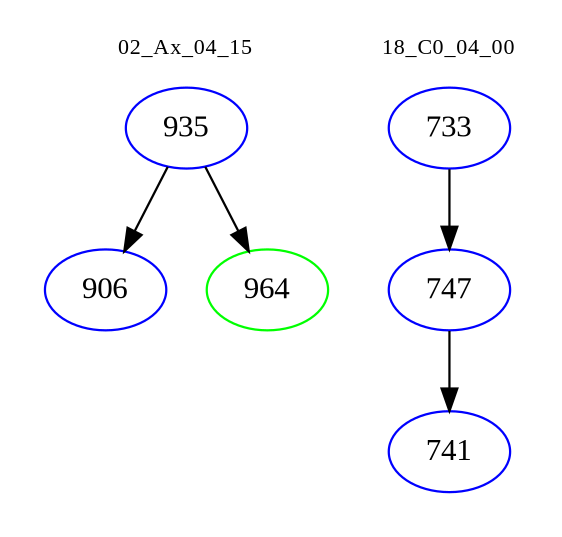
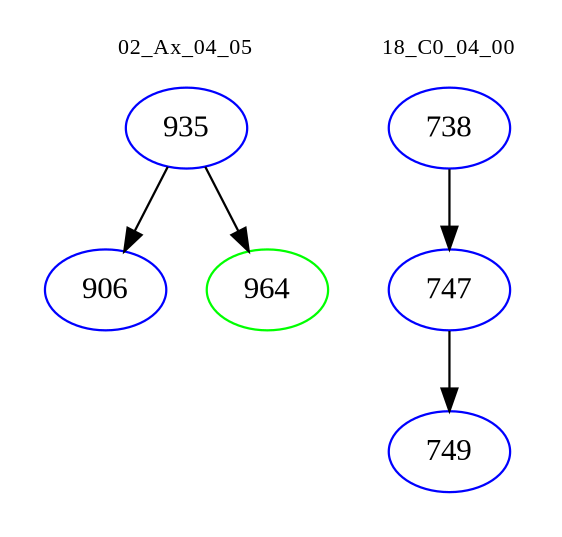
(187, 48) -> (187, 48)
(449, 128) -> (449, 128)
(449, 452) -> (449, 452)
